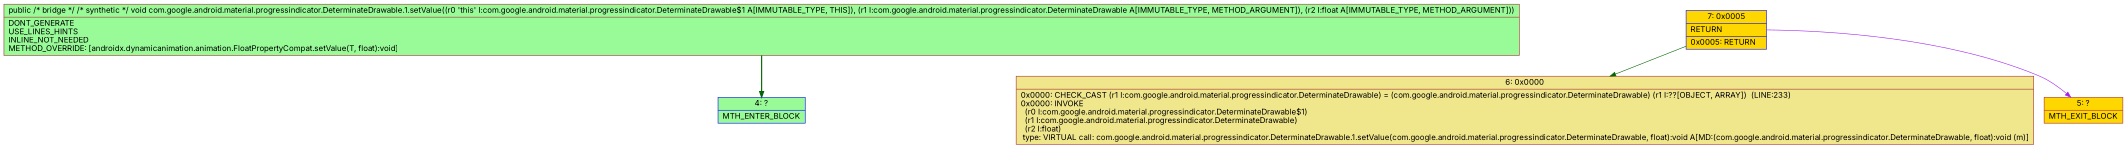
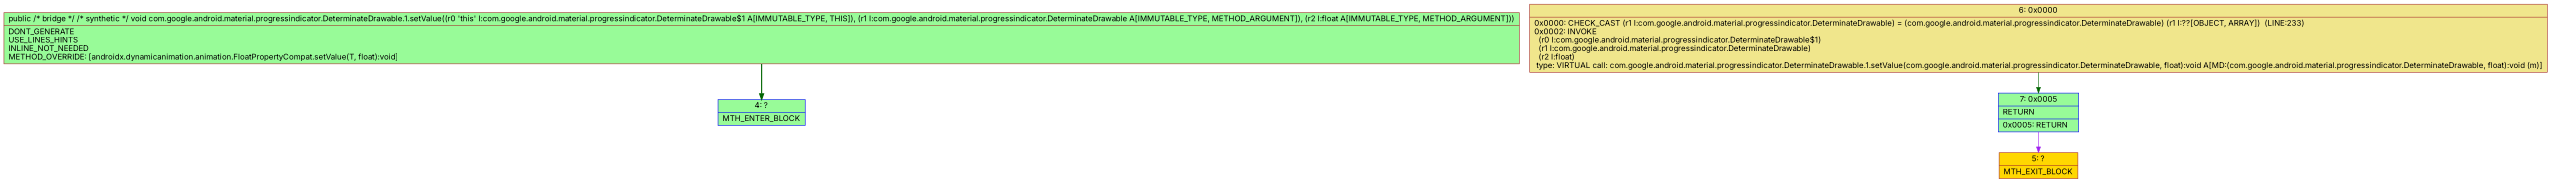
(1726, 30) -> (2038, 112)
(1651, 60) -> (2038, 80)
(1054, 104) -> (1568, 32)
